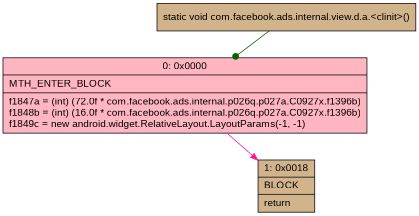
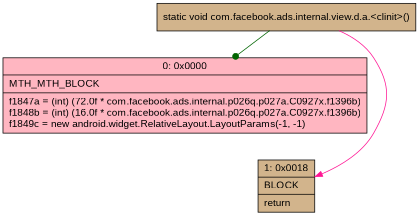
(60, 84) -> (54, 84)
(239, 144) -> (385, 106)
